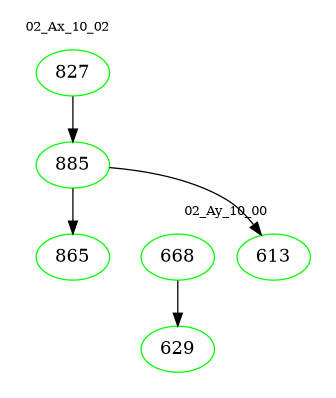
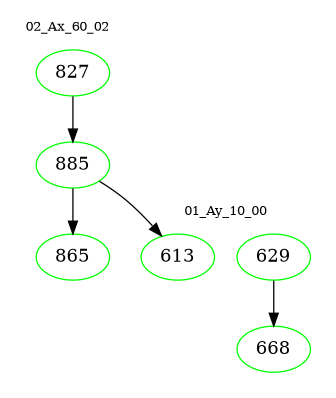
(68, 28) -> (68, 28)
(226, 212) -> (226, 212)
(178, 297) -> (274, 297)
